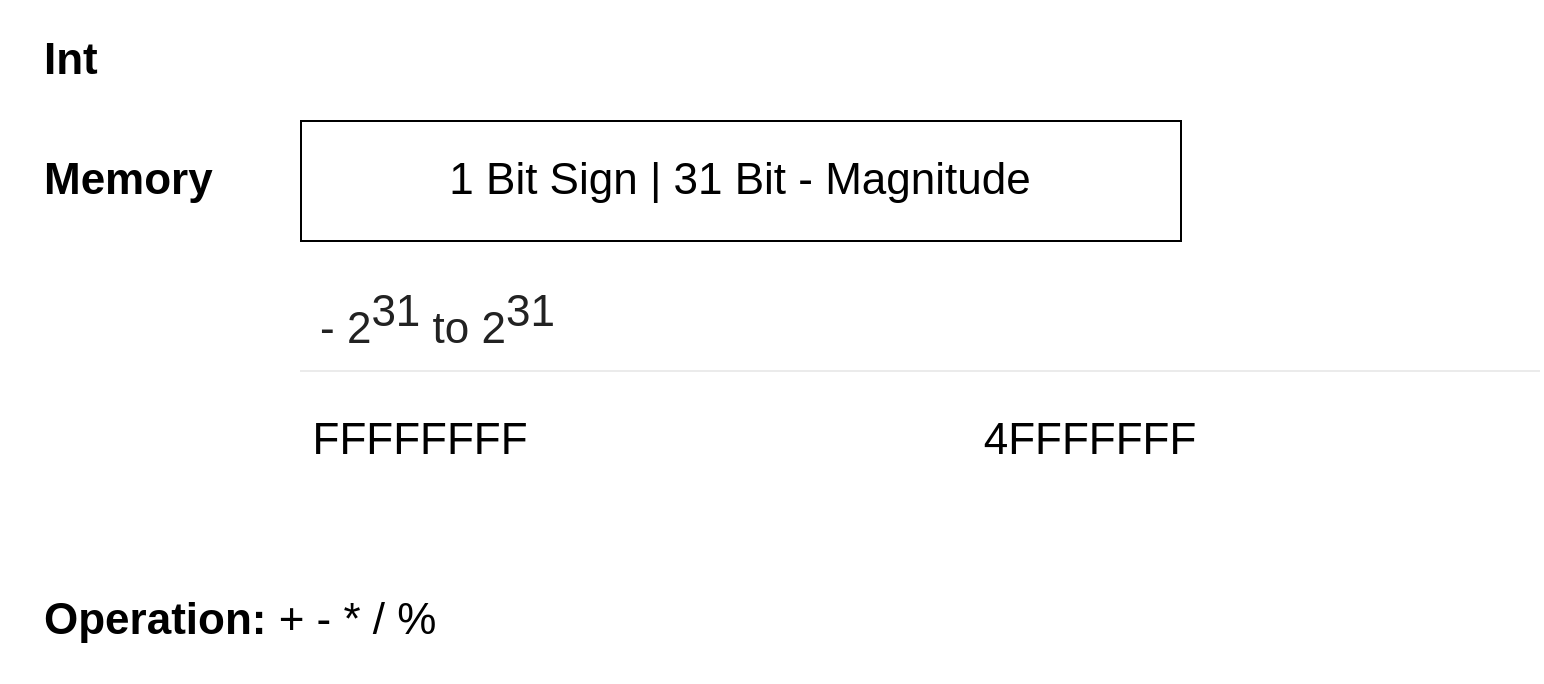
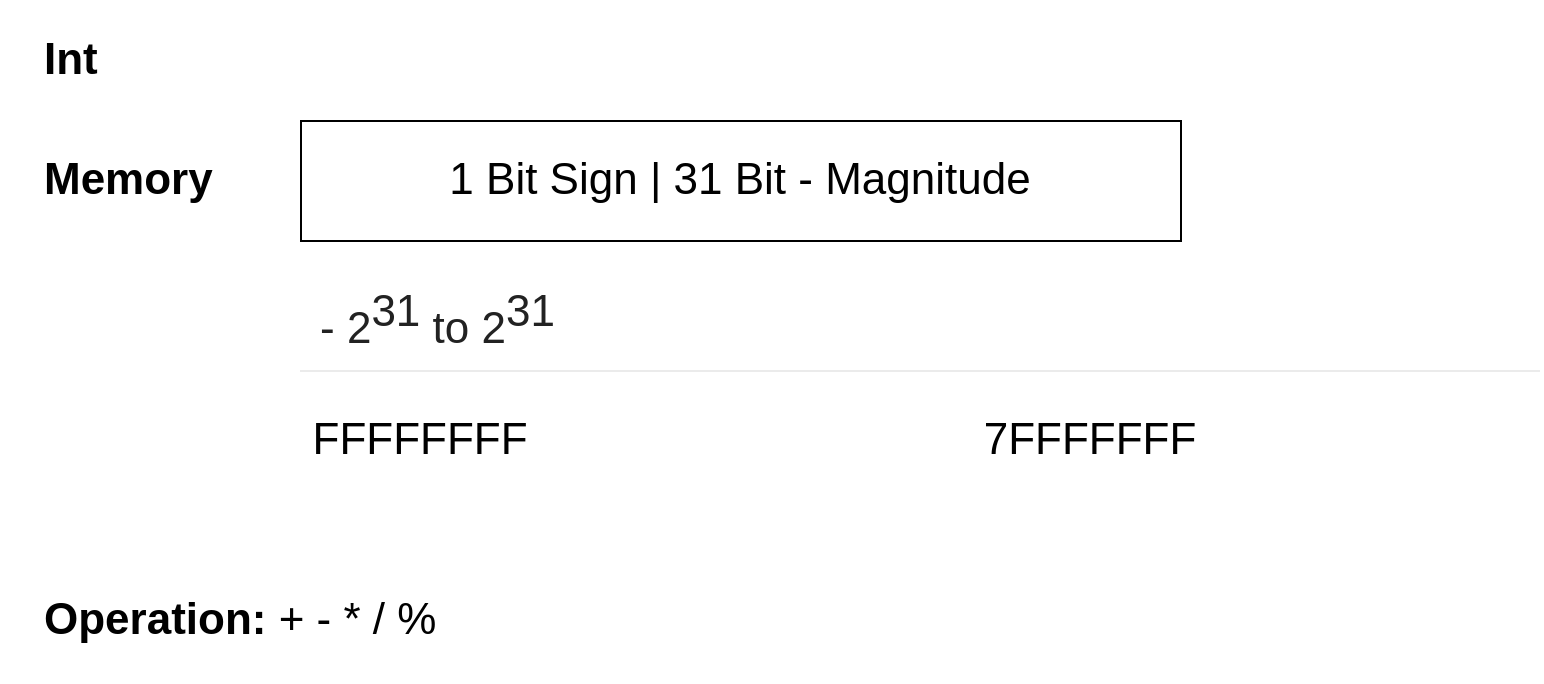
(1091, 441) -> (1091, 441)
